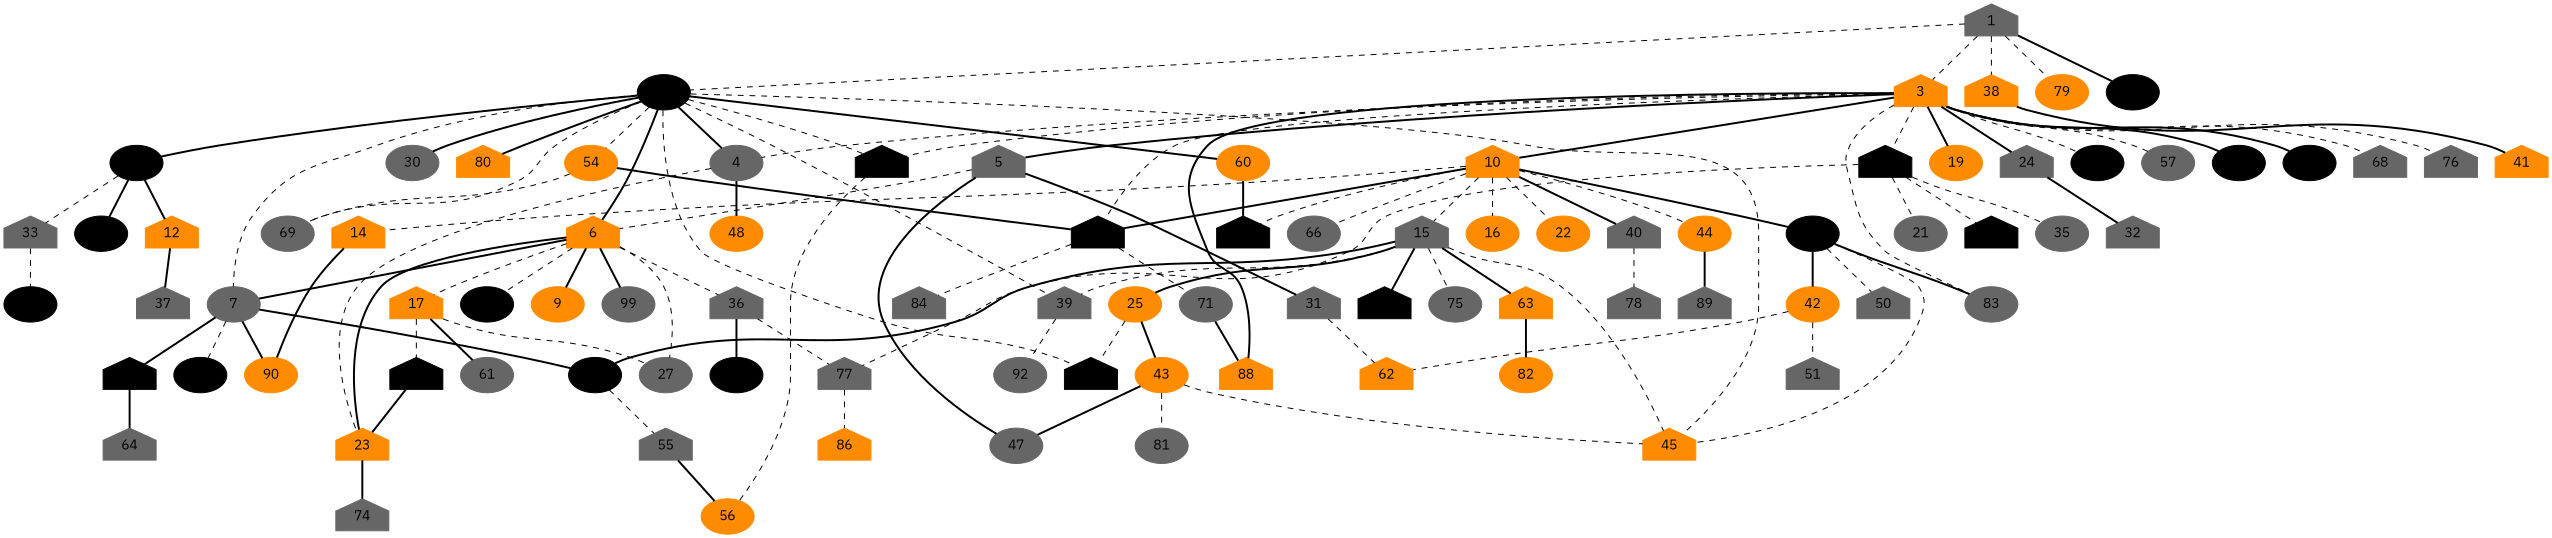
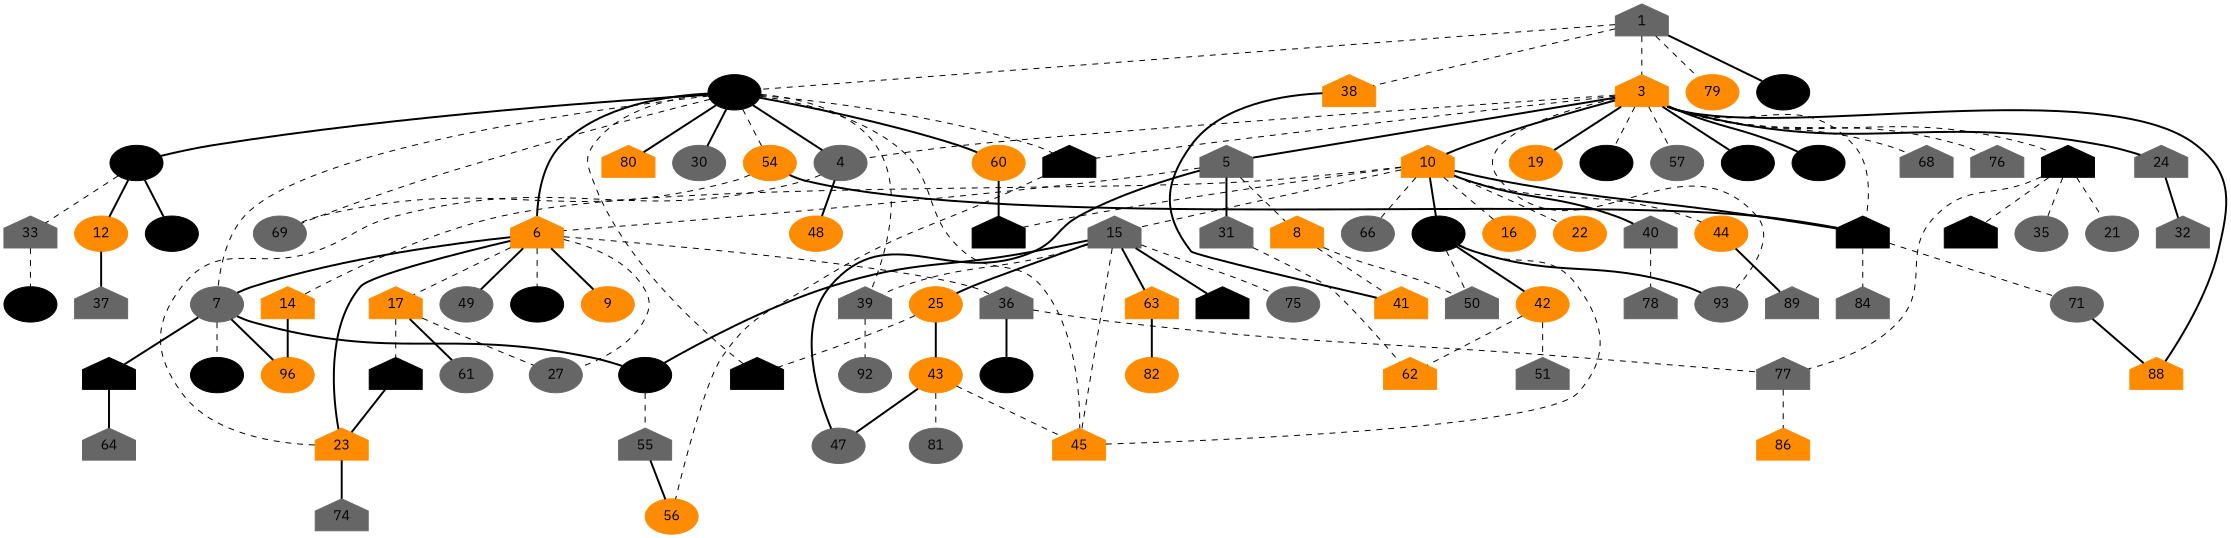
(172, 234) -> (101, 234)
none -> (1297, 234)
(628, 304) -> (466, 304)
(1991, 304) -> (1721, 304)
(271, 375) -> (288, 375)
